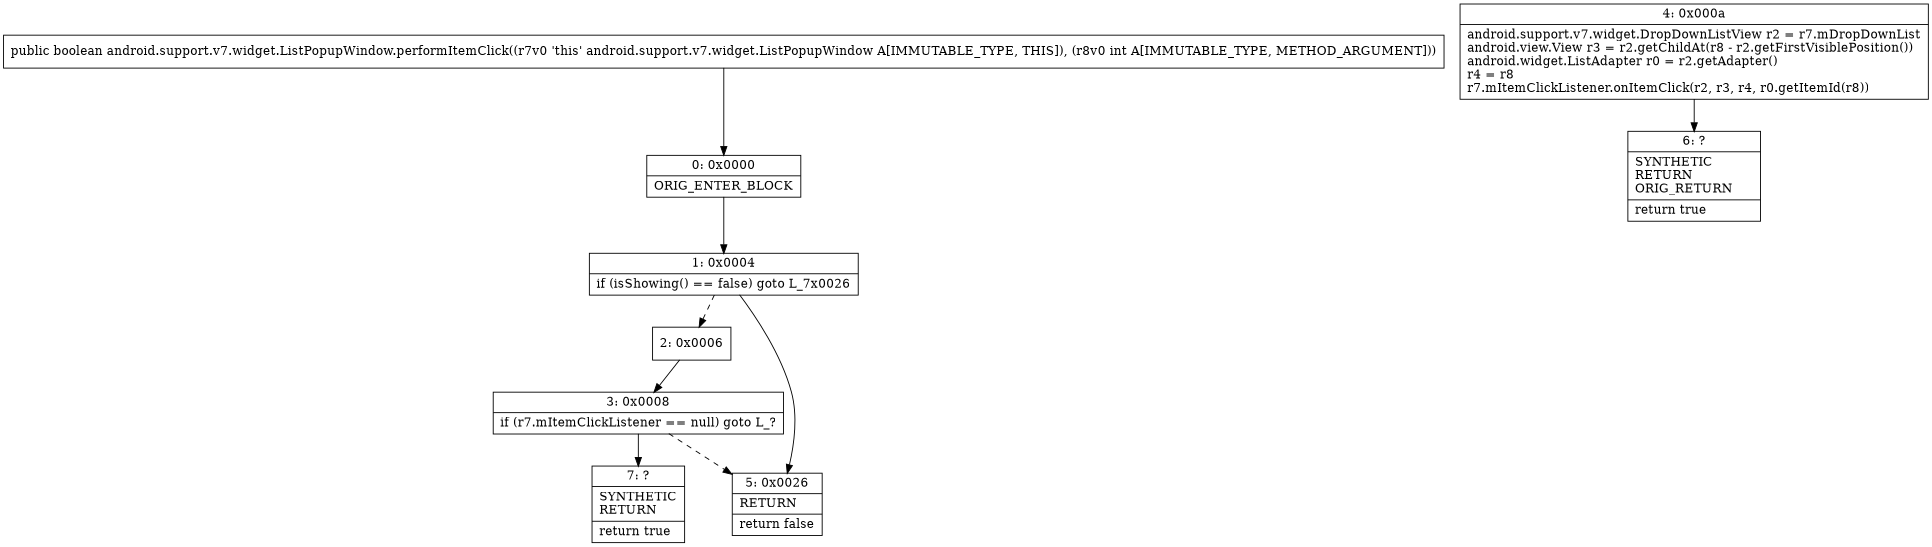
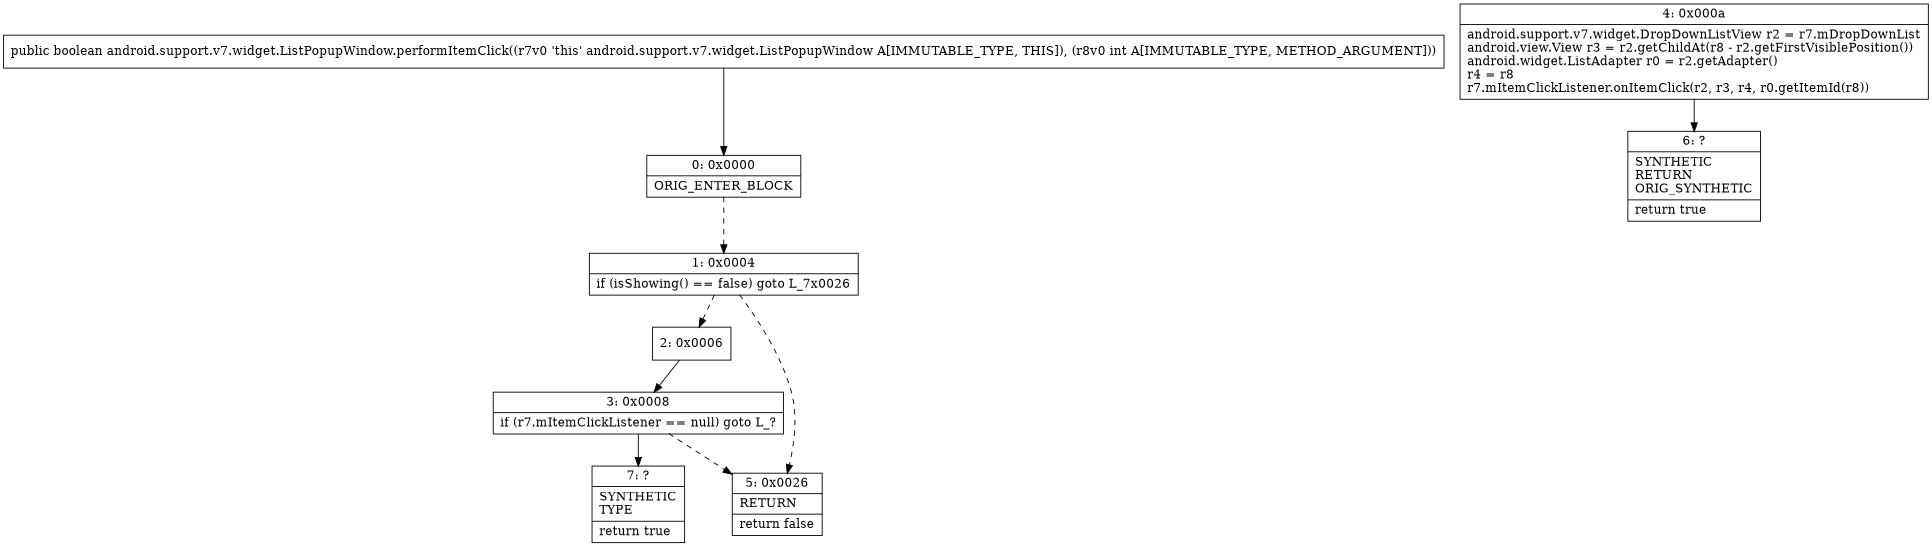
(1684, 189) -> (1694, 189)
(724, 221) -> (724, 221)
(785, 374) -> (785, 374)
(628, 510) -> (617, 510)
